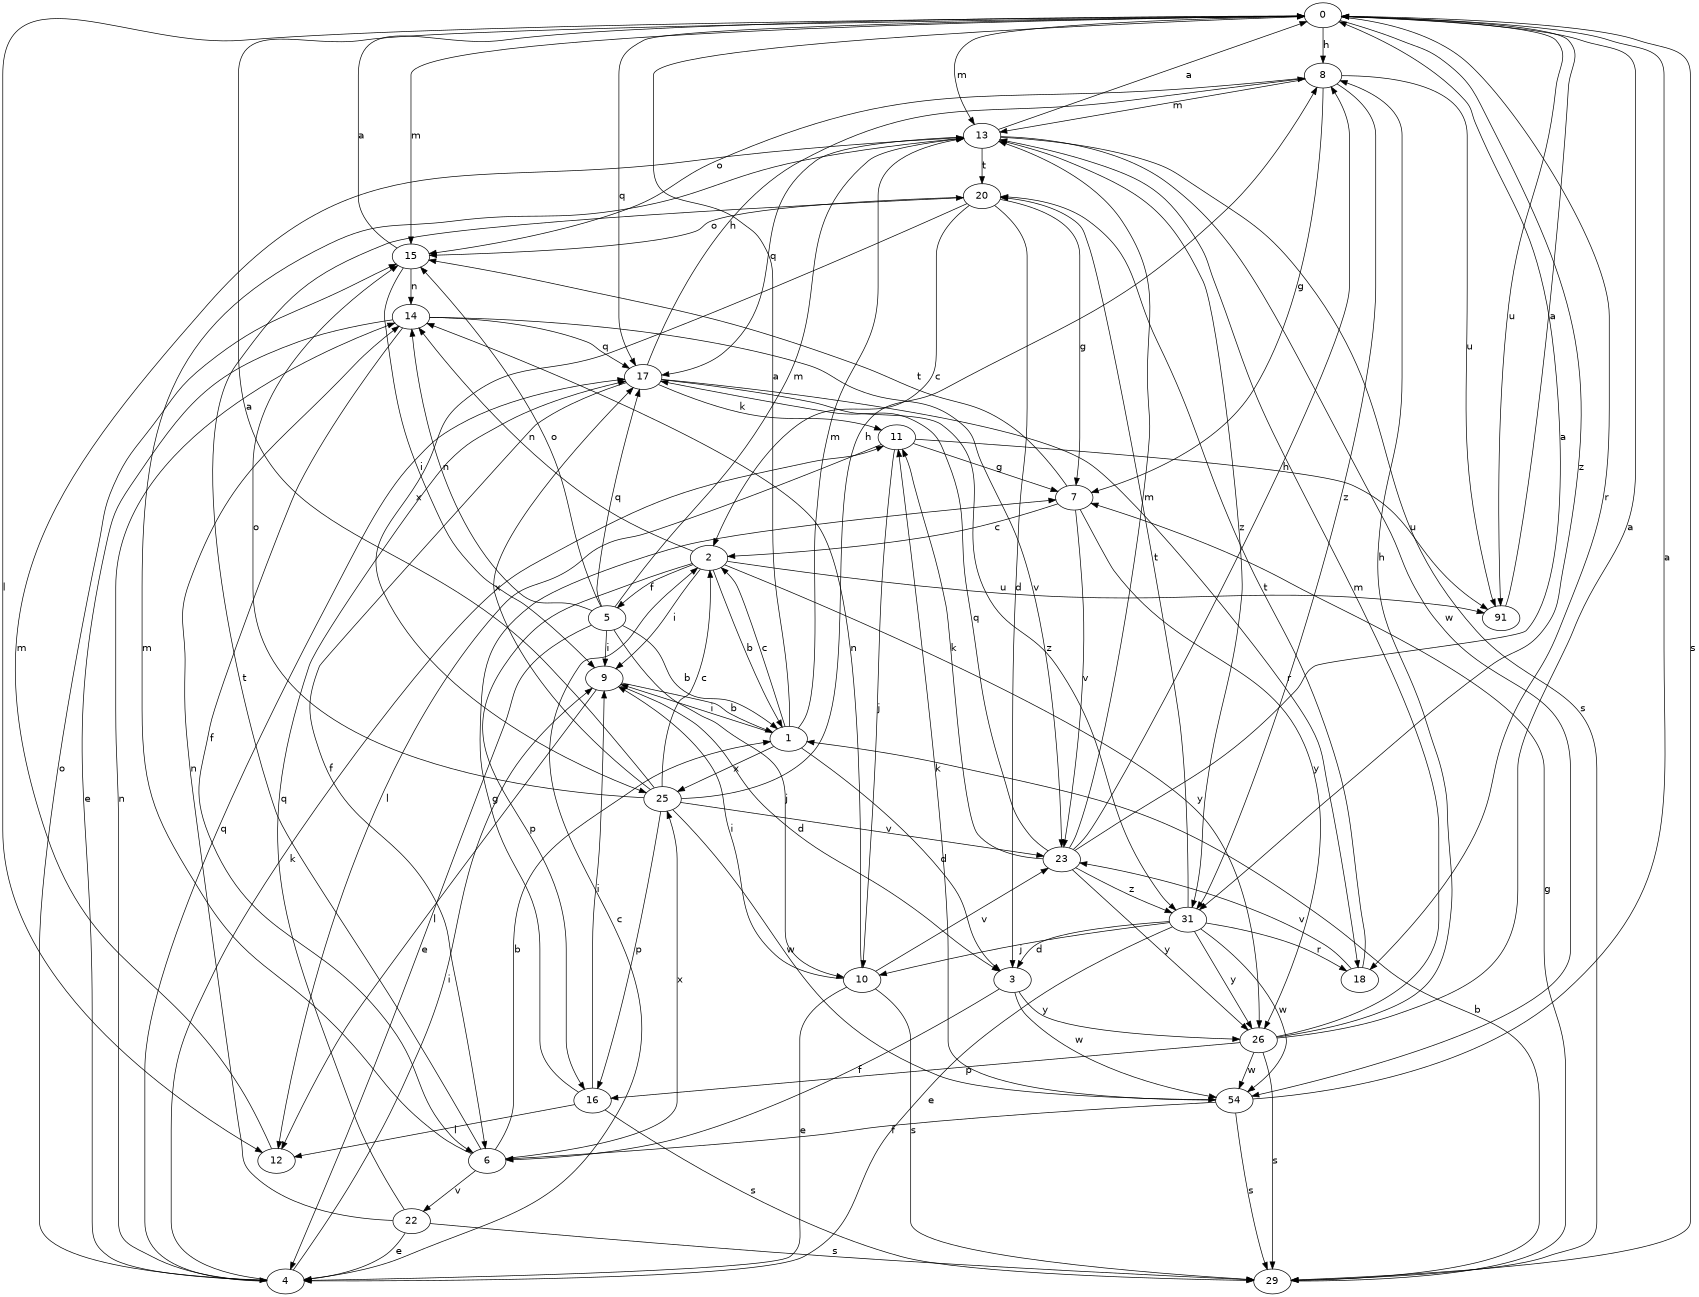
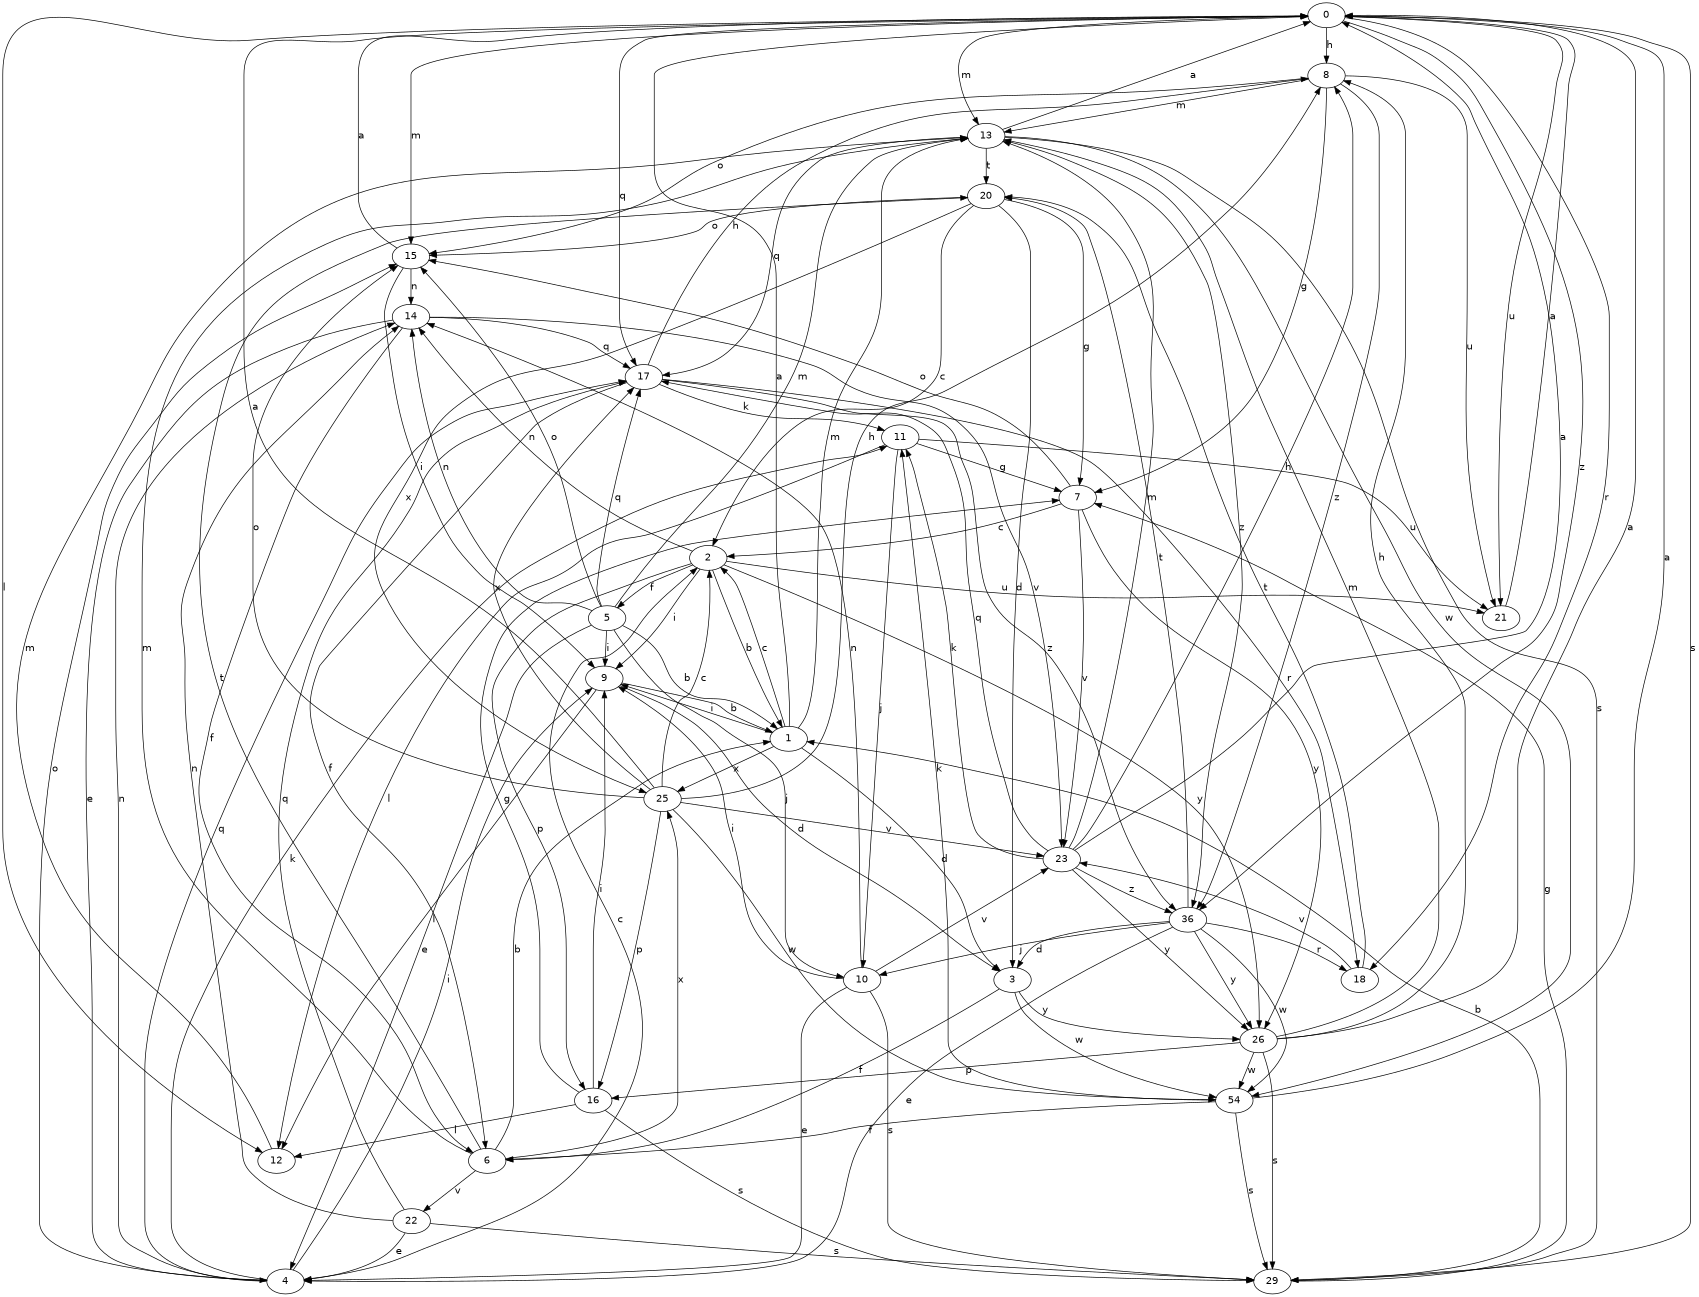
(919, 377) -> (923, 377)
(1501, 618) -> (1501, 618)
(1188, 920) -> (1188, 920)
